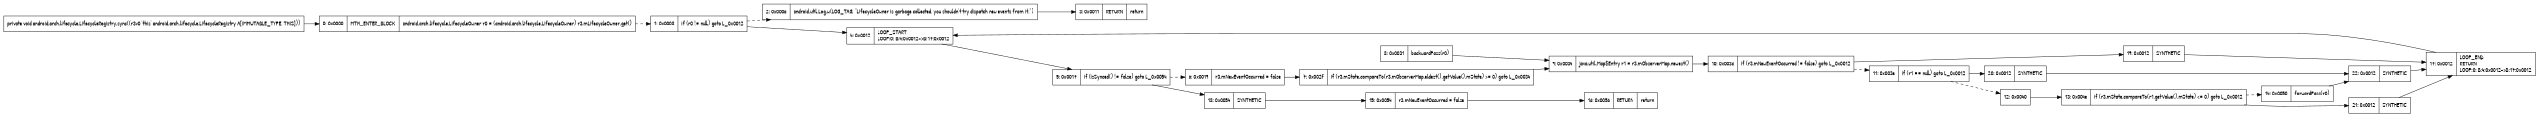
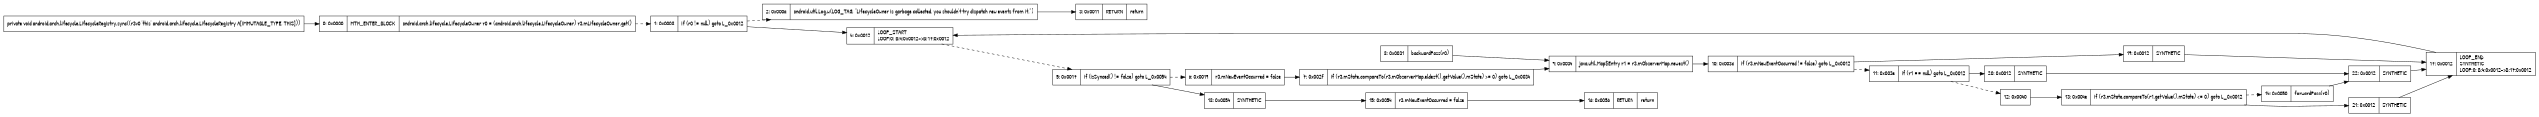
(1005, 56) -> (1005, 56)
(2468, 64) -> (2472, 64)
